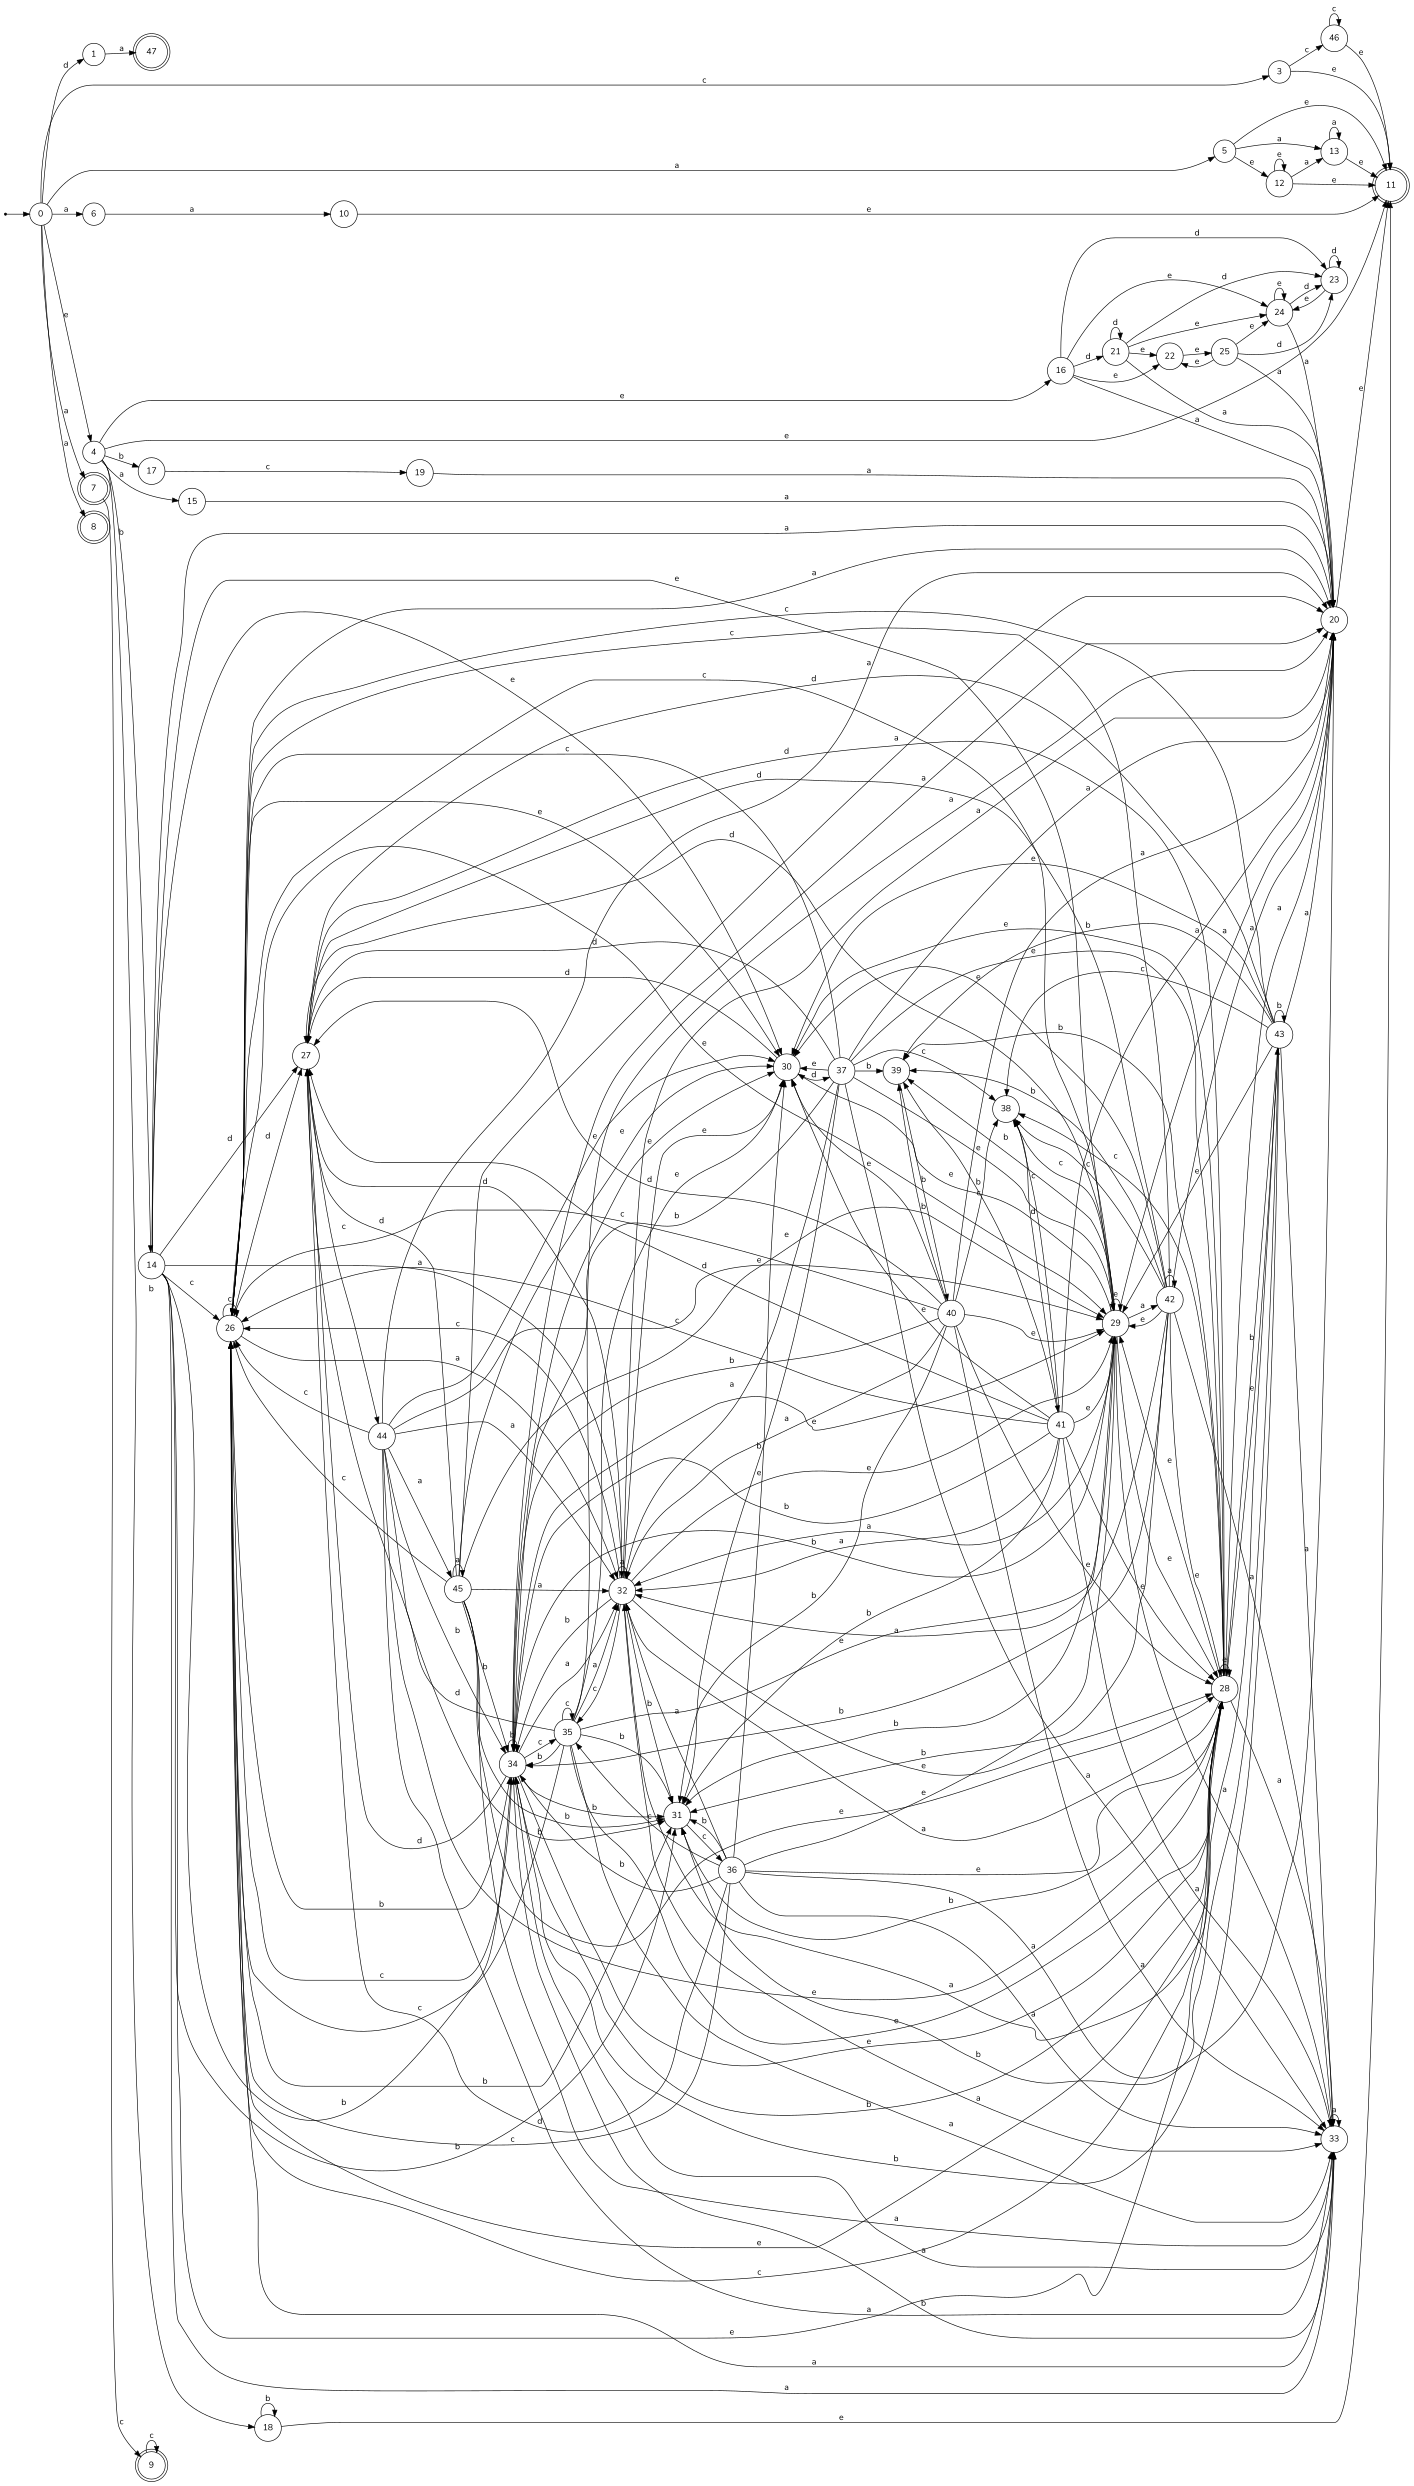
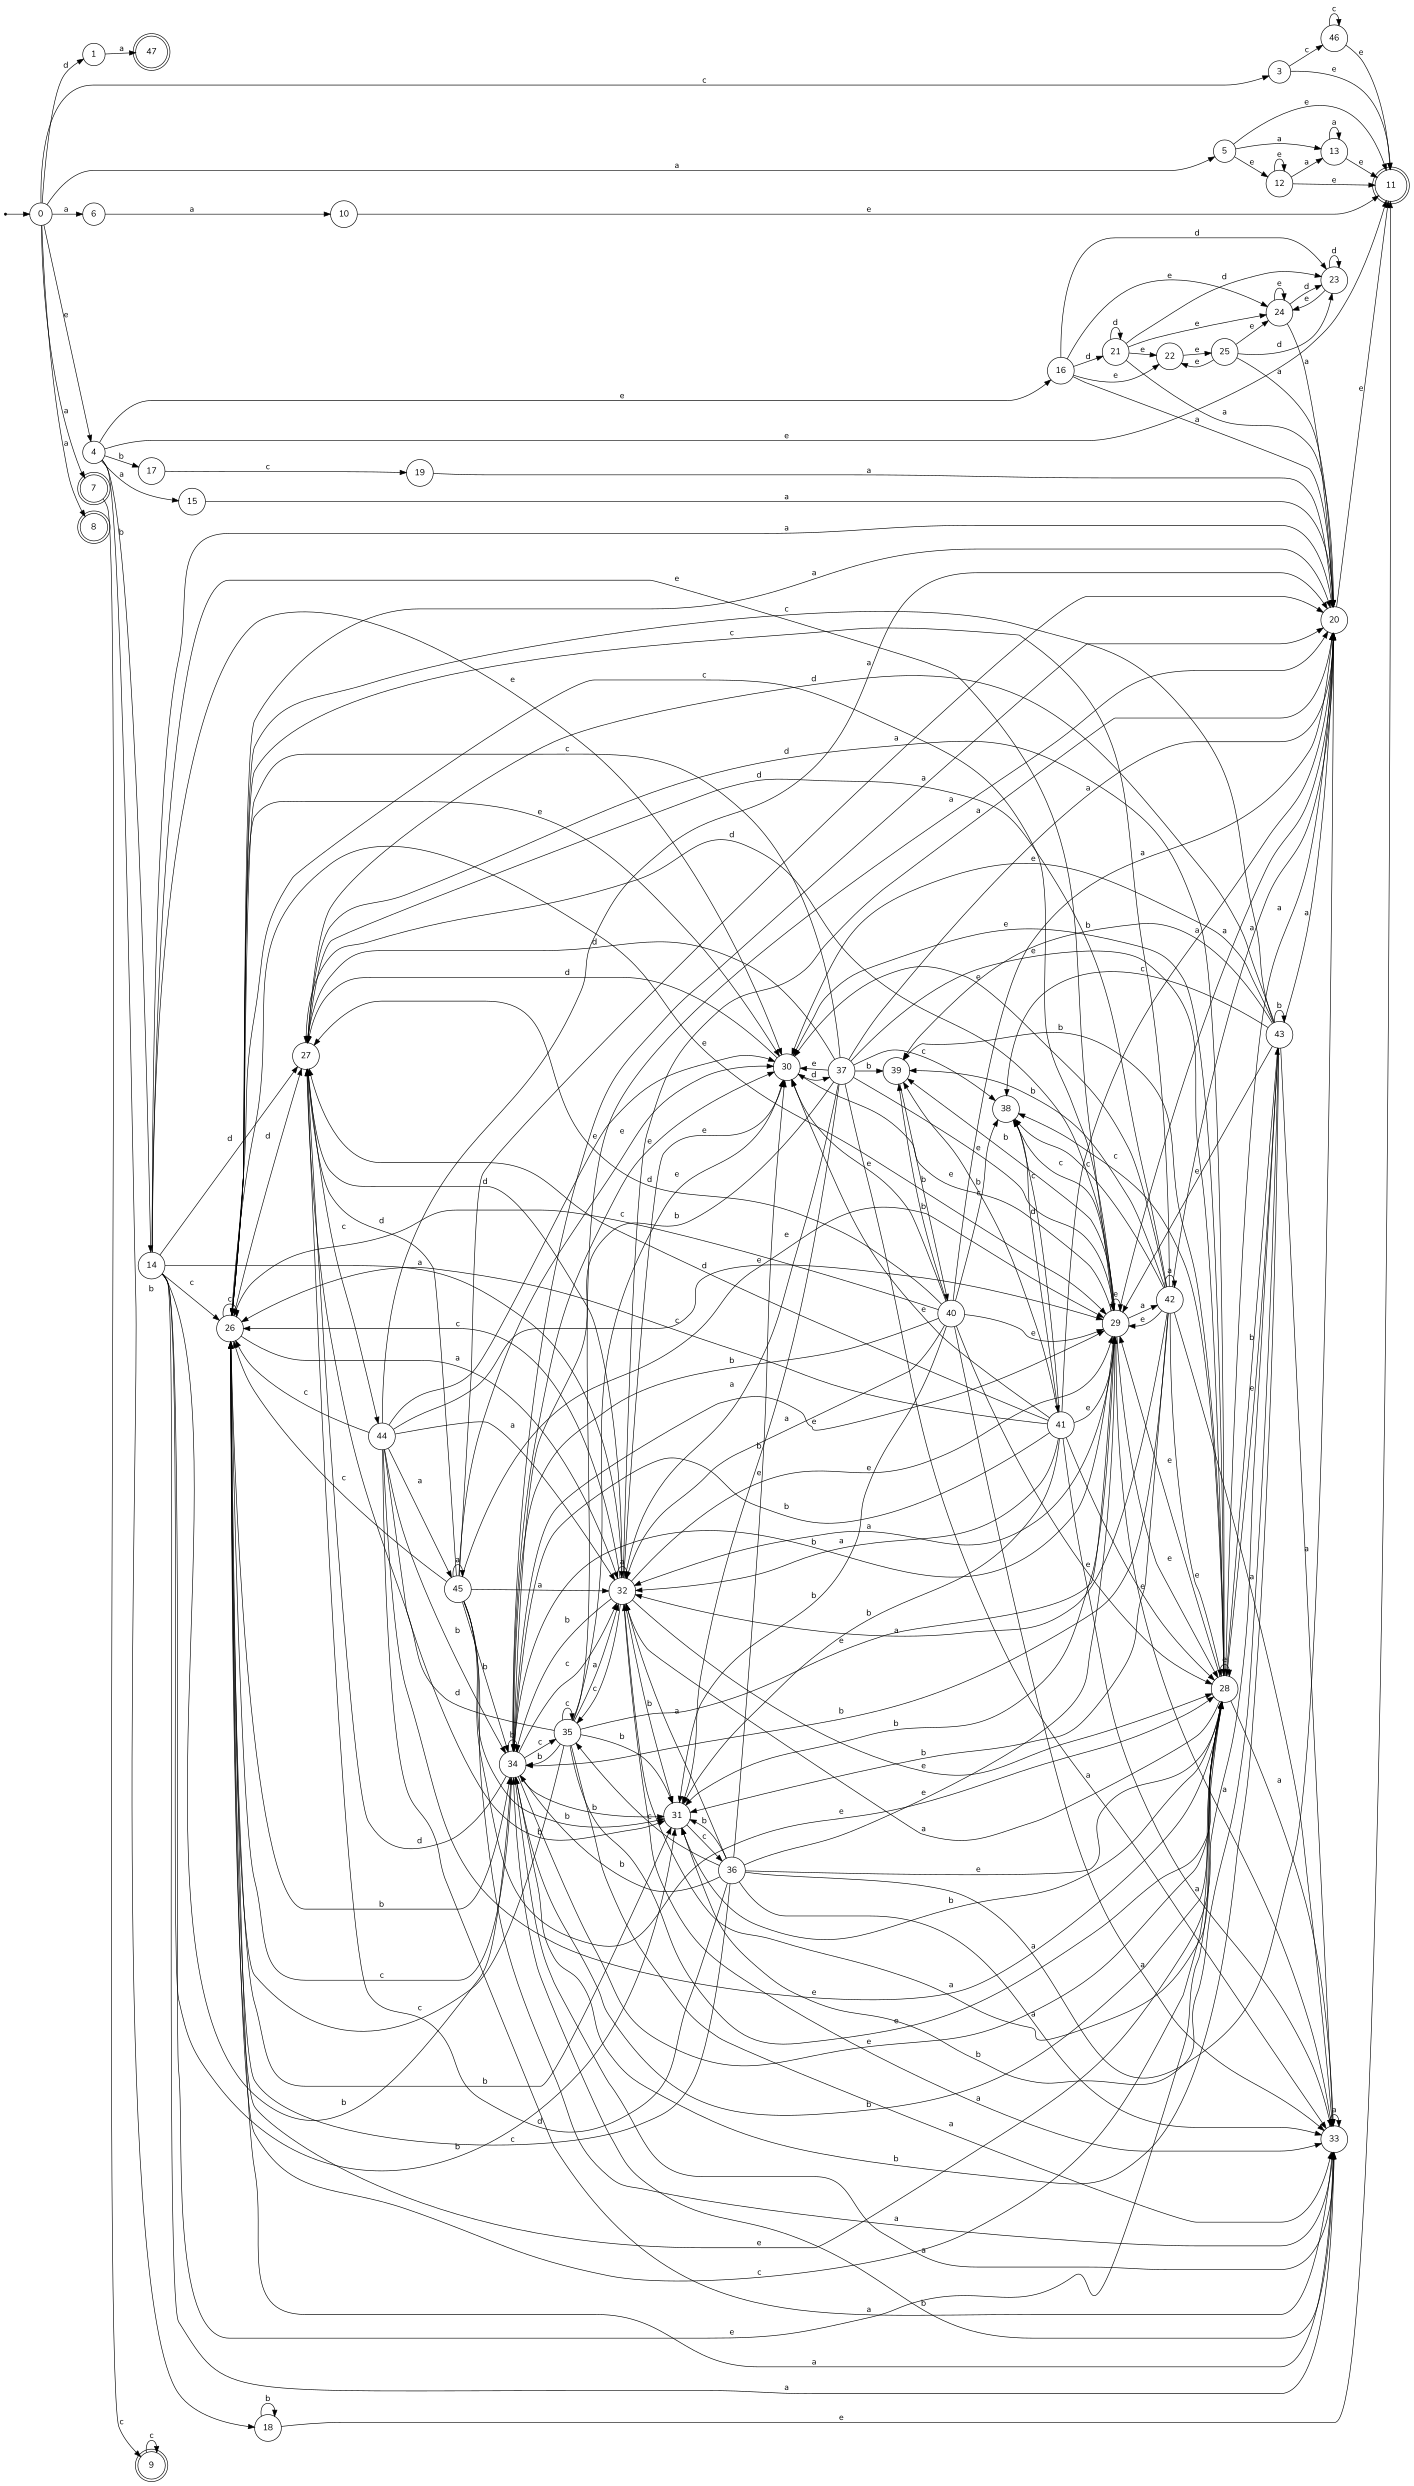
(567, 1664) -> (567, 1664)
